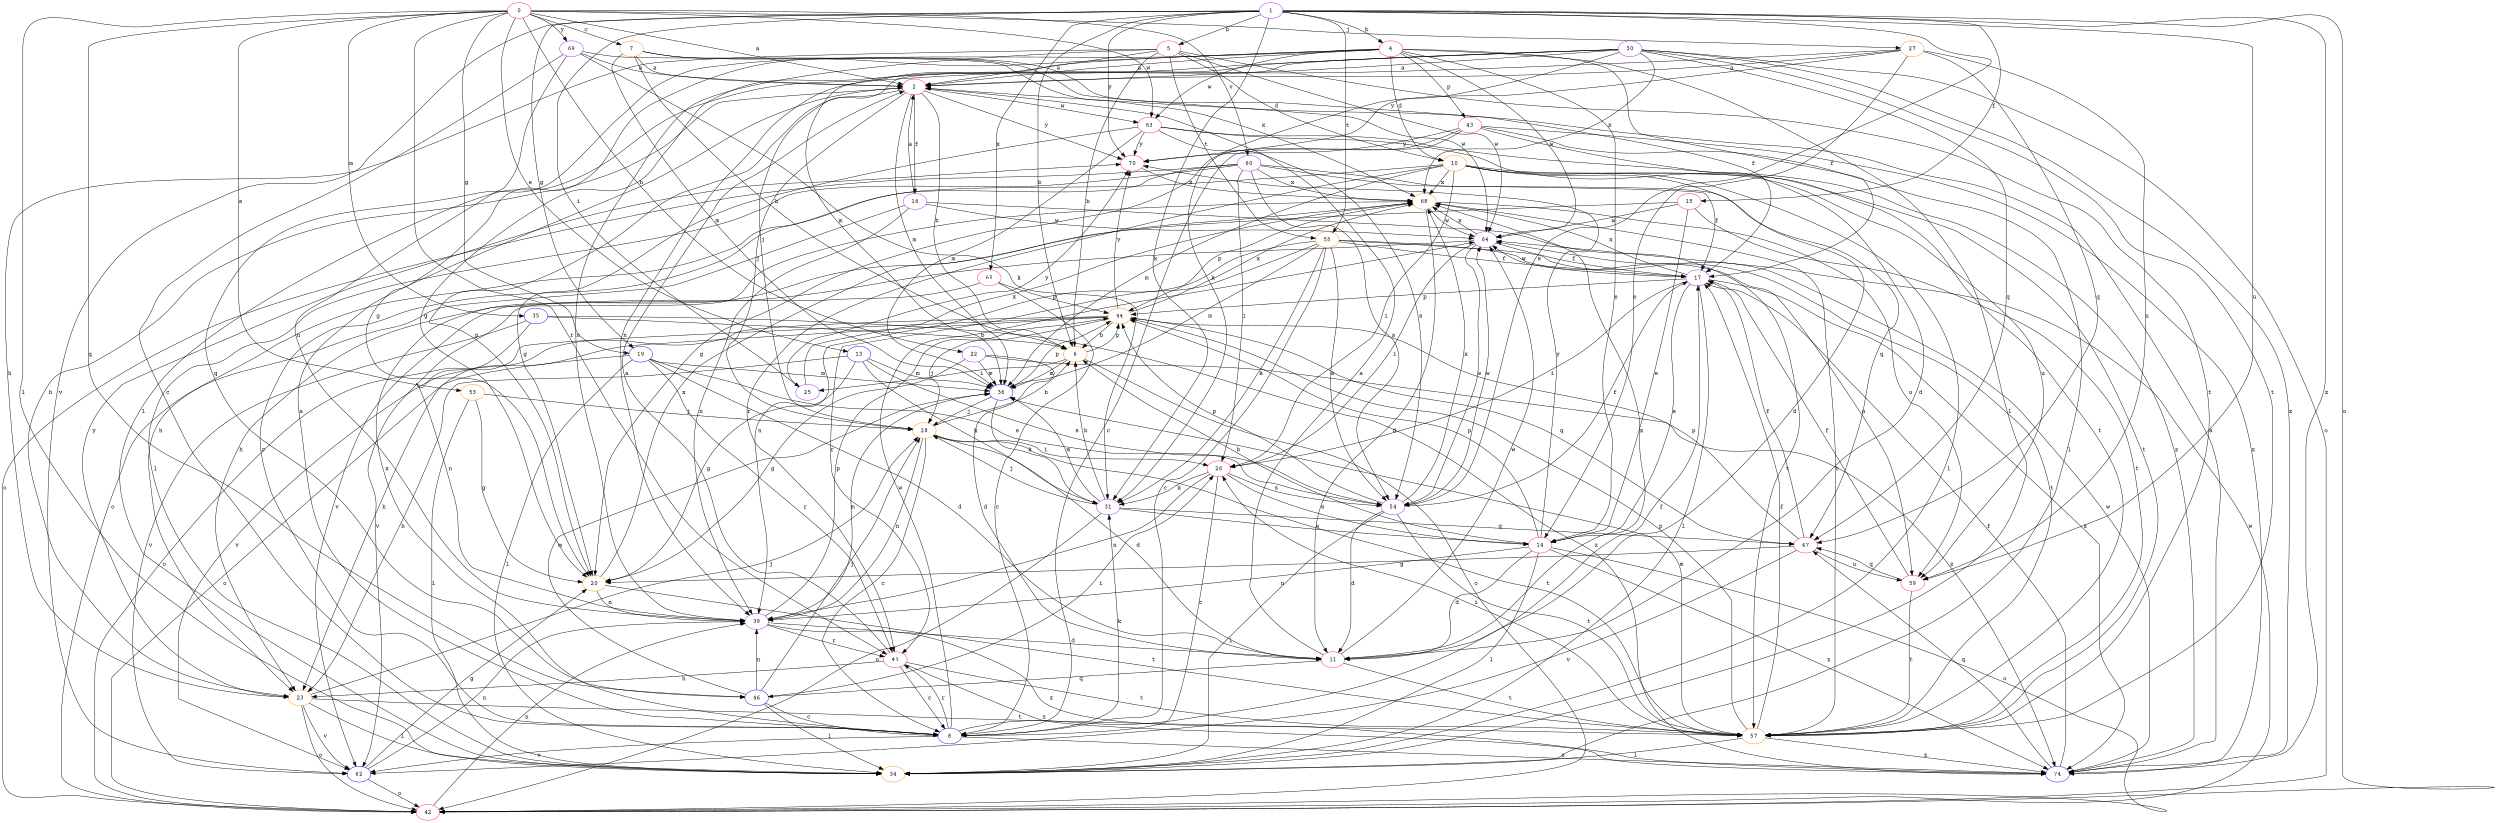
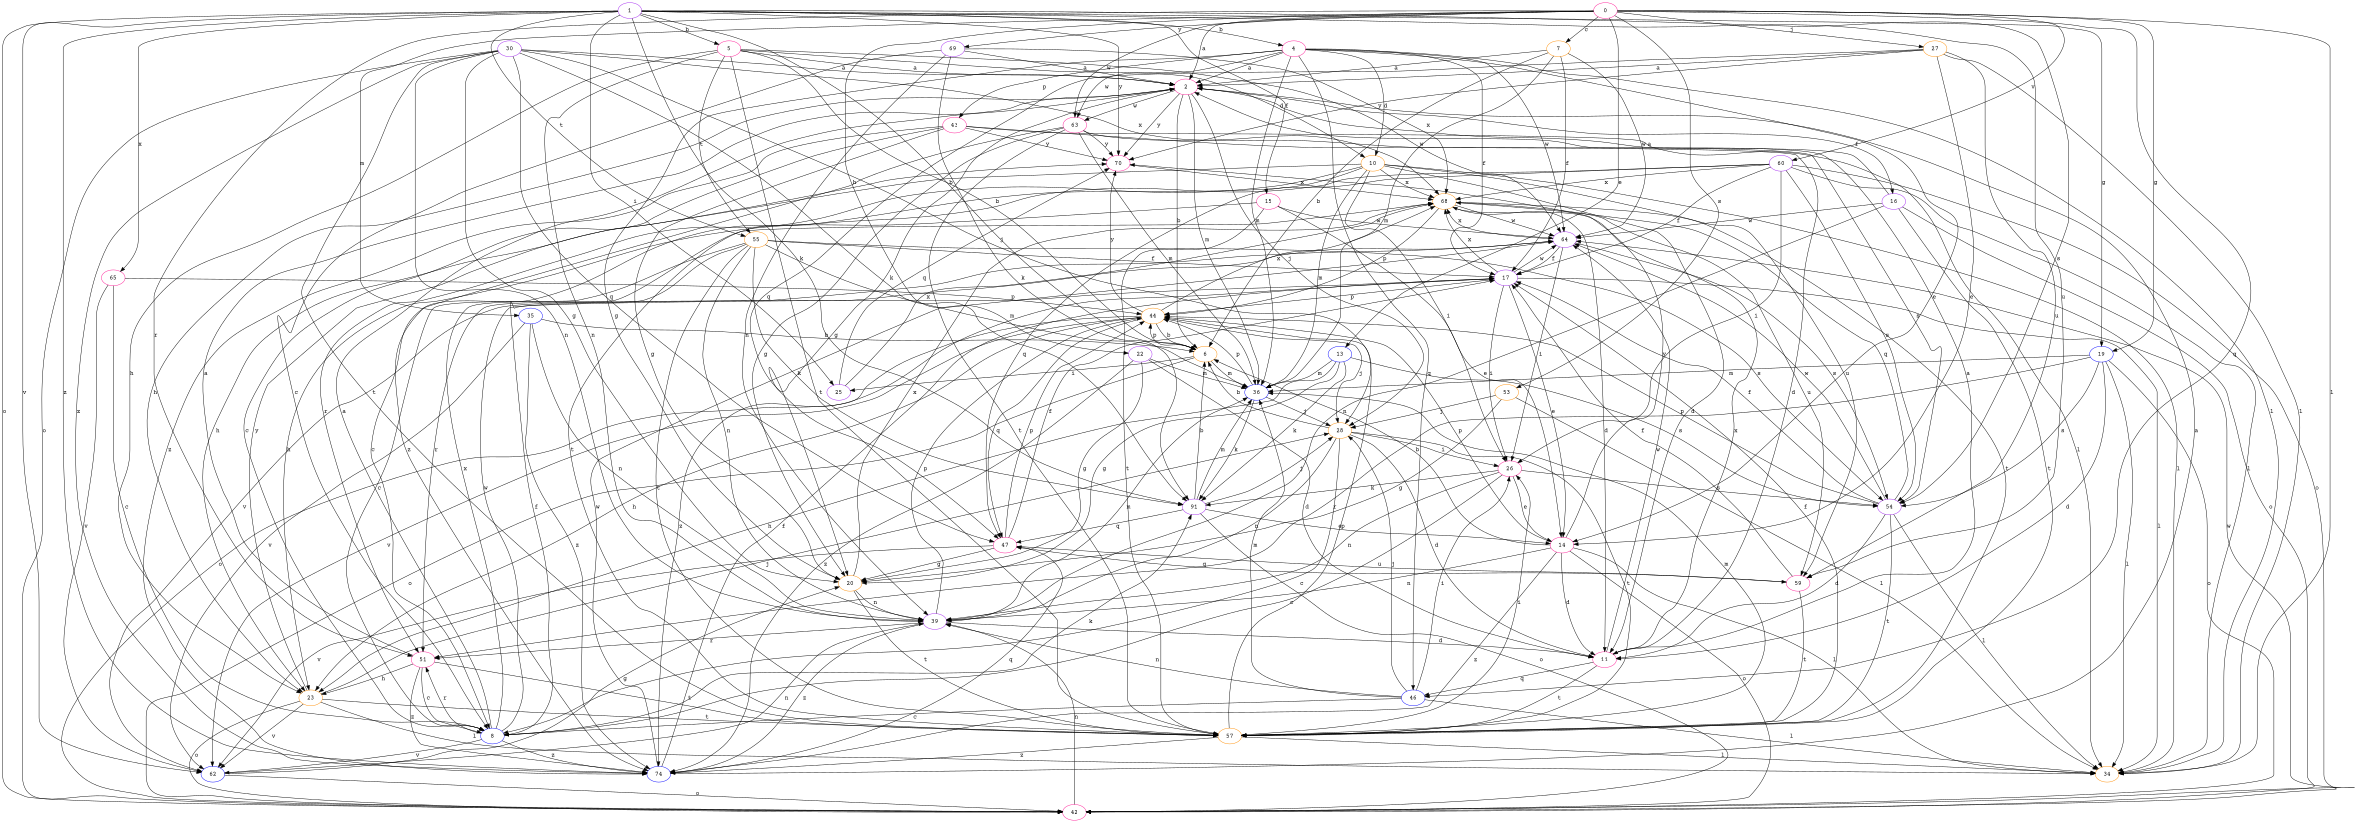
(1047, 278) -> (925, 278)
(1782, 303) -> none
(1466, 354) -> (1886, 354)
(1108, 507) -> (1194, 507)
(895, 660) -> (423, 660)
